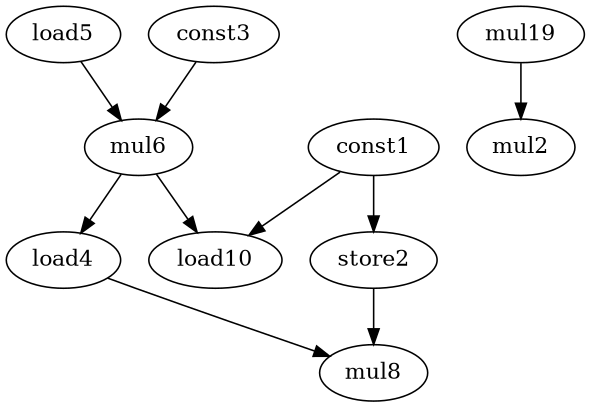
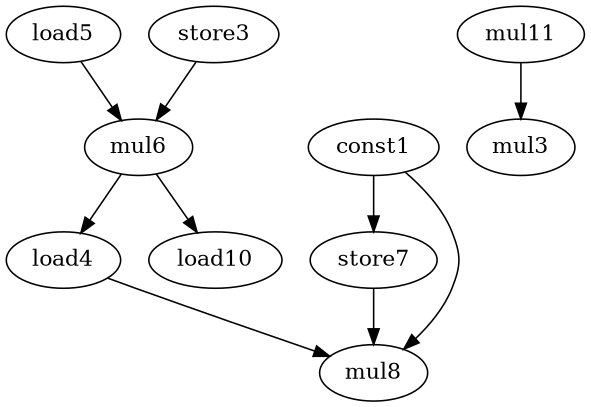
(214, 34) -> (214, 34)
(521, 34) -> (521, 34)
(521, 147) -> (521, 147)
(301, 199) -> (458, 253)
(374, 260) -> (374, 260)
